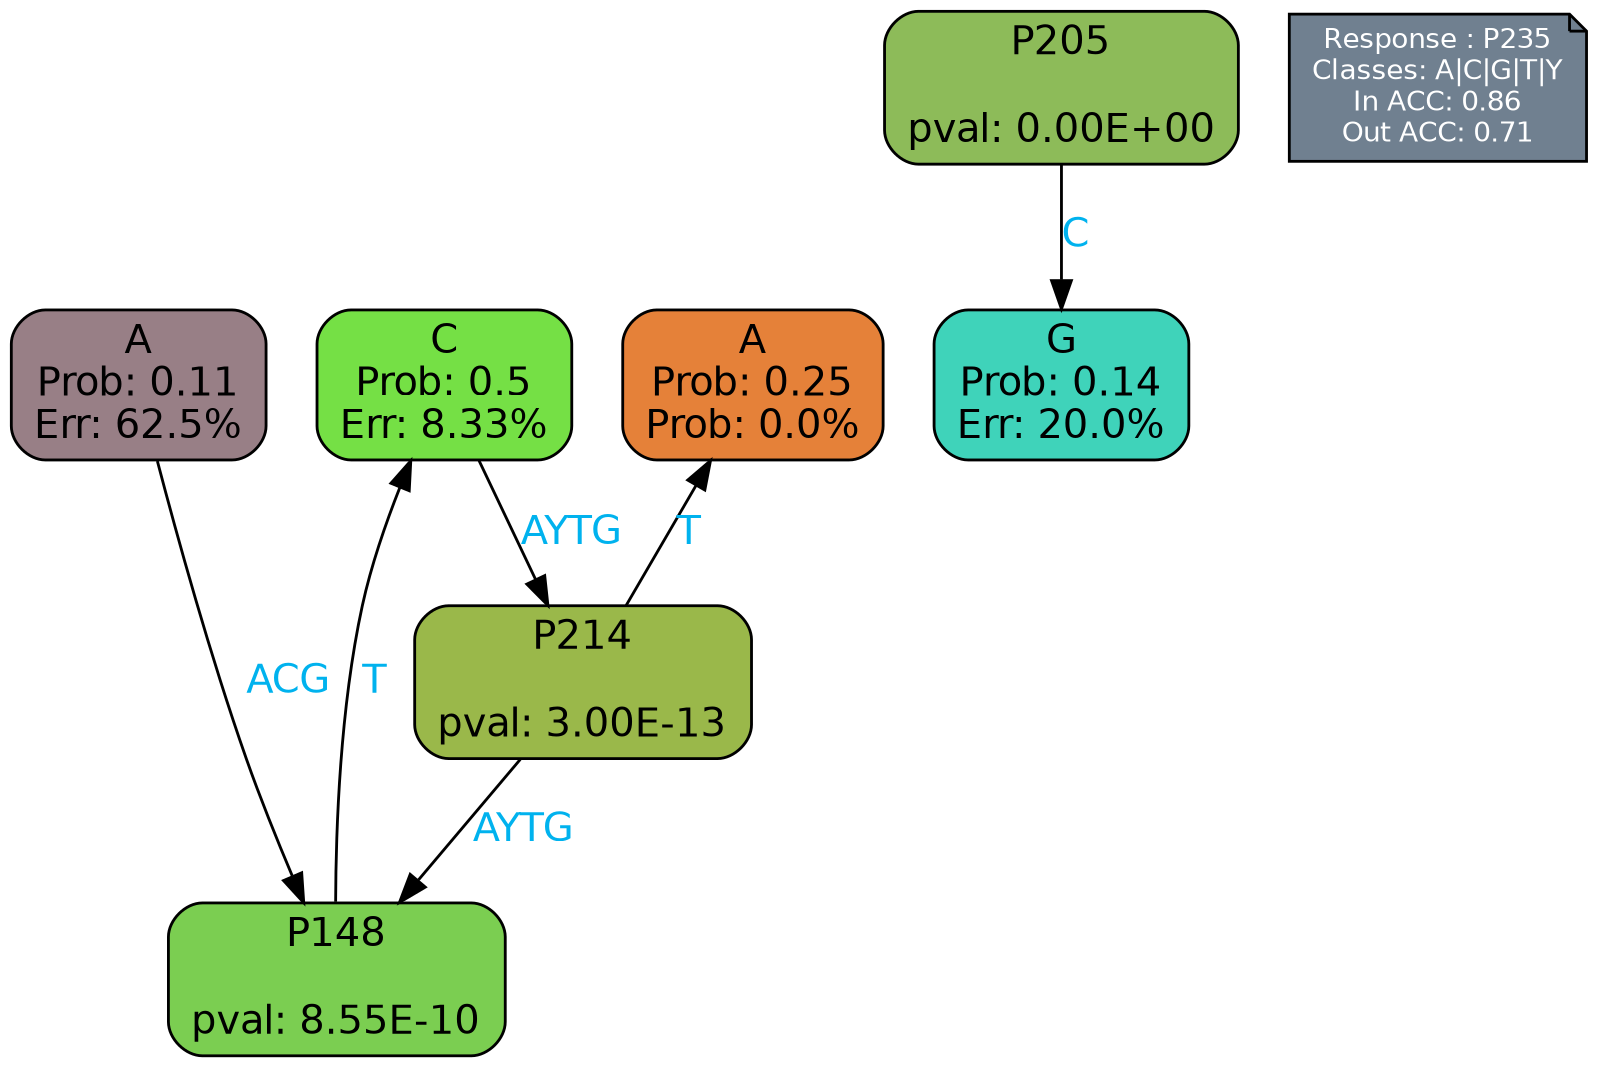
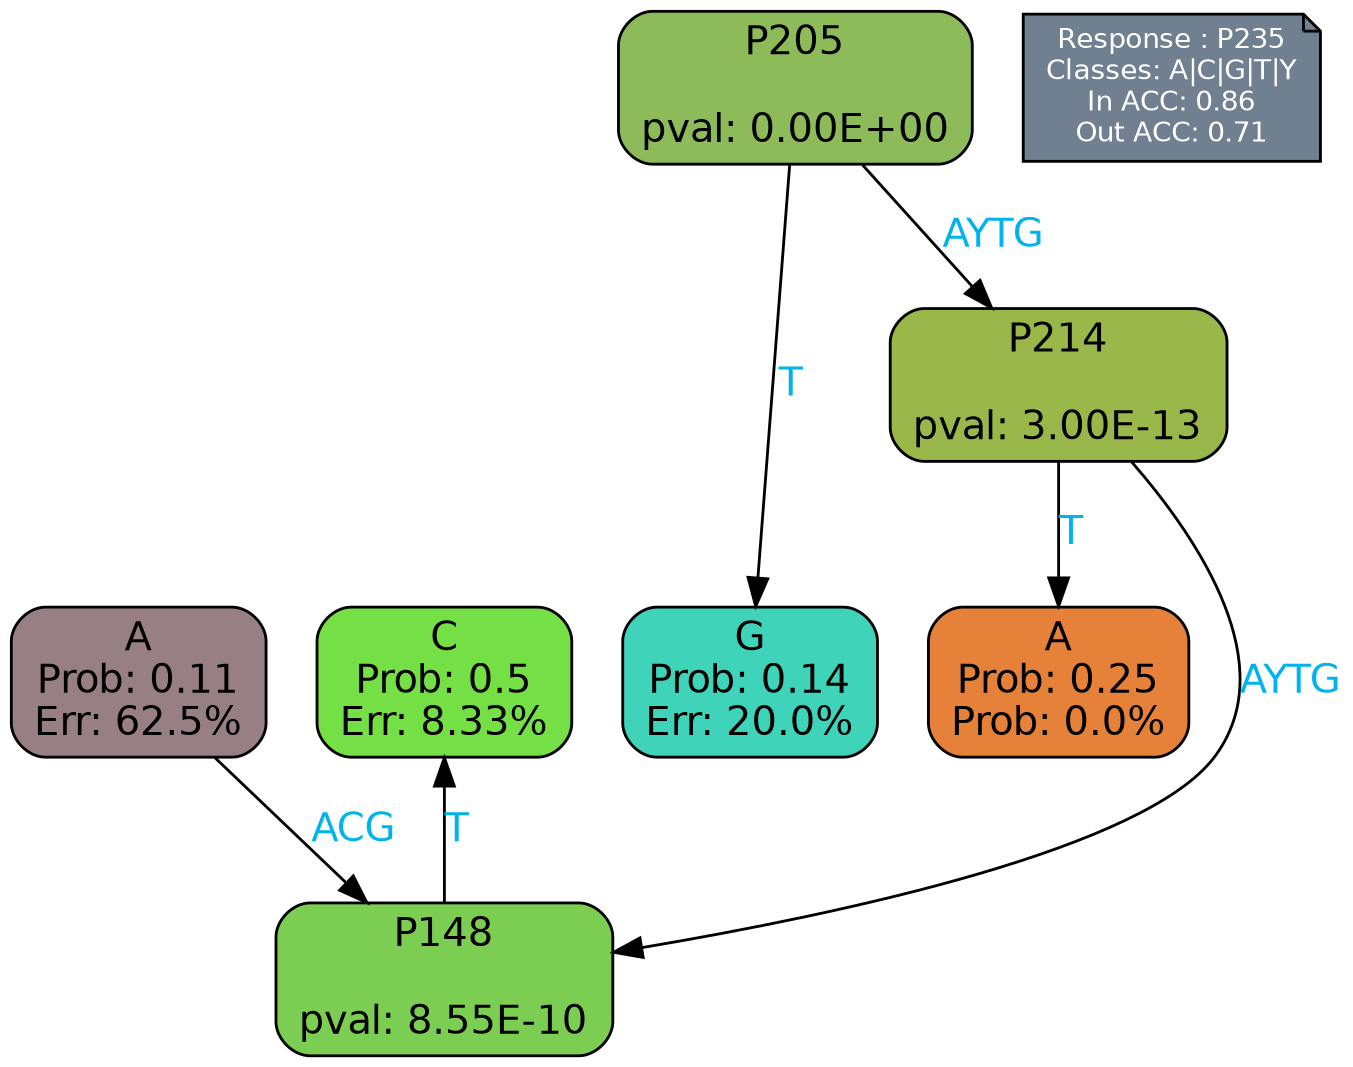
(1076, 236) -> (791, 385)
(507, 520) -> (917, 226)
